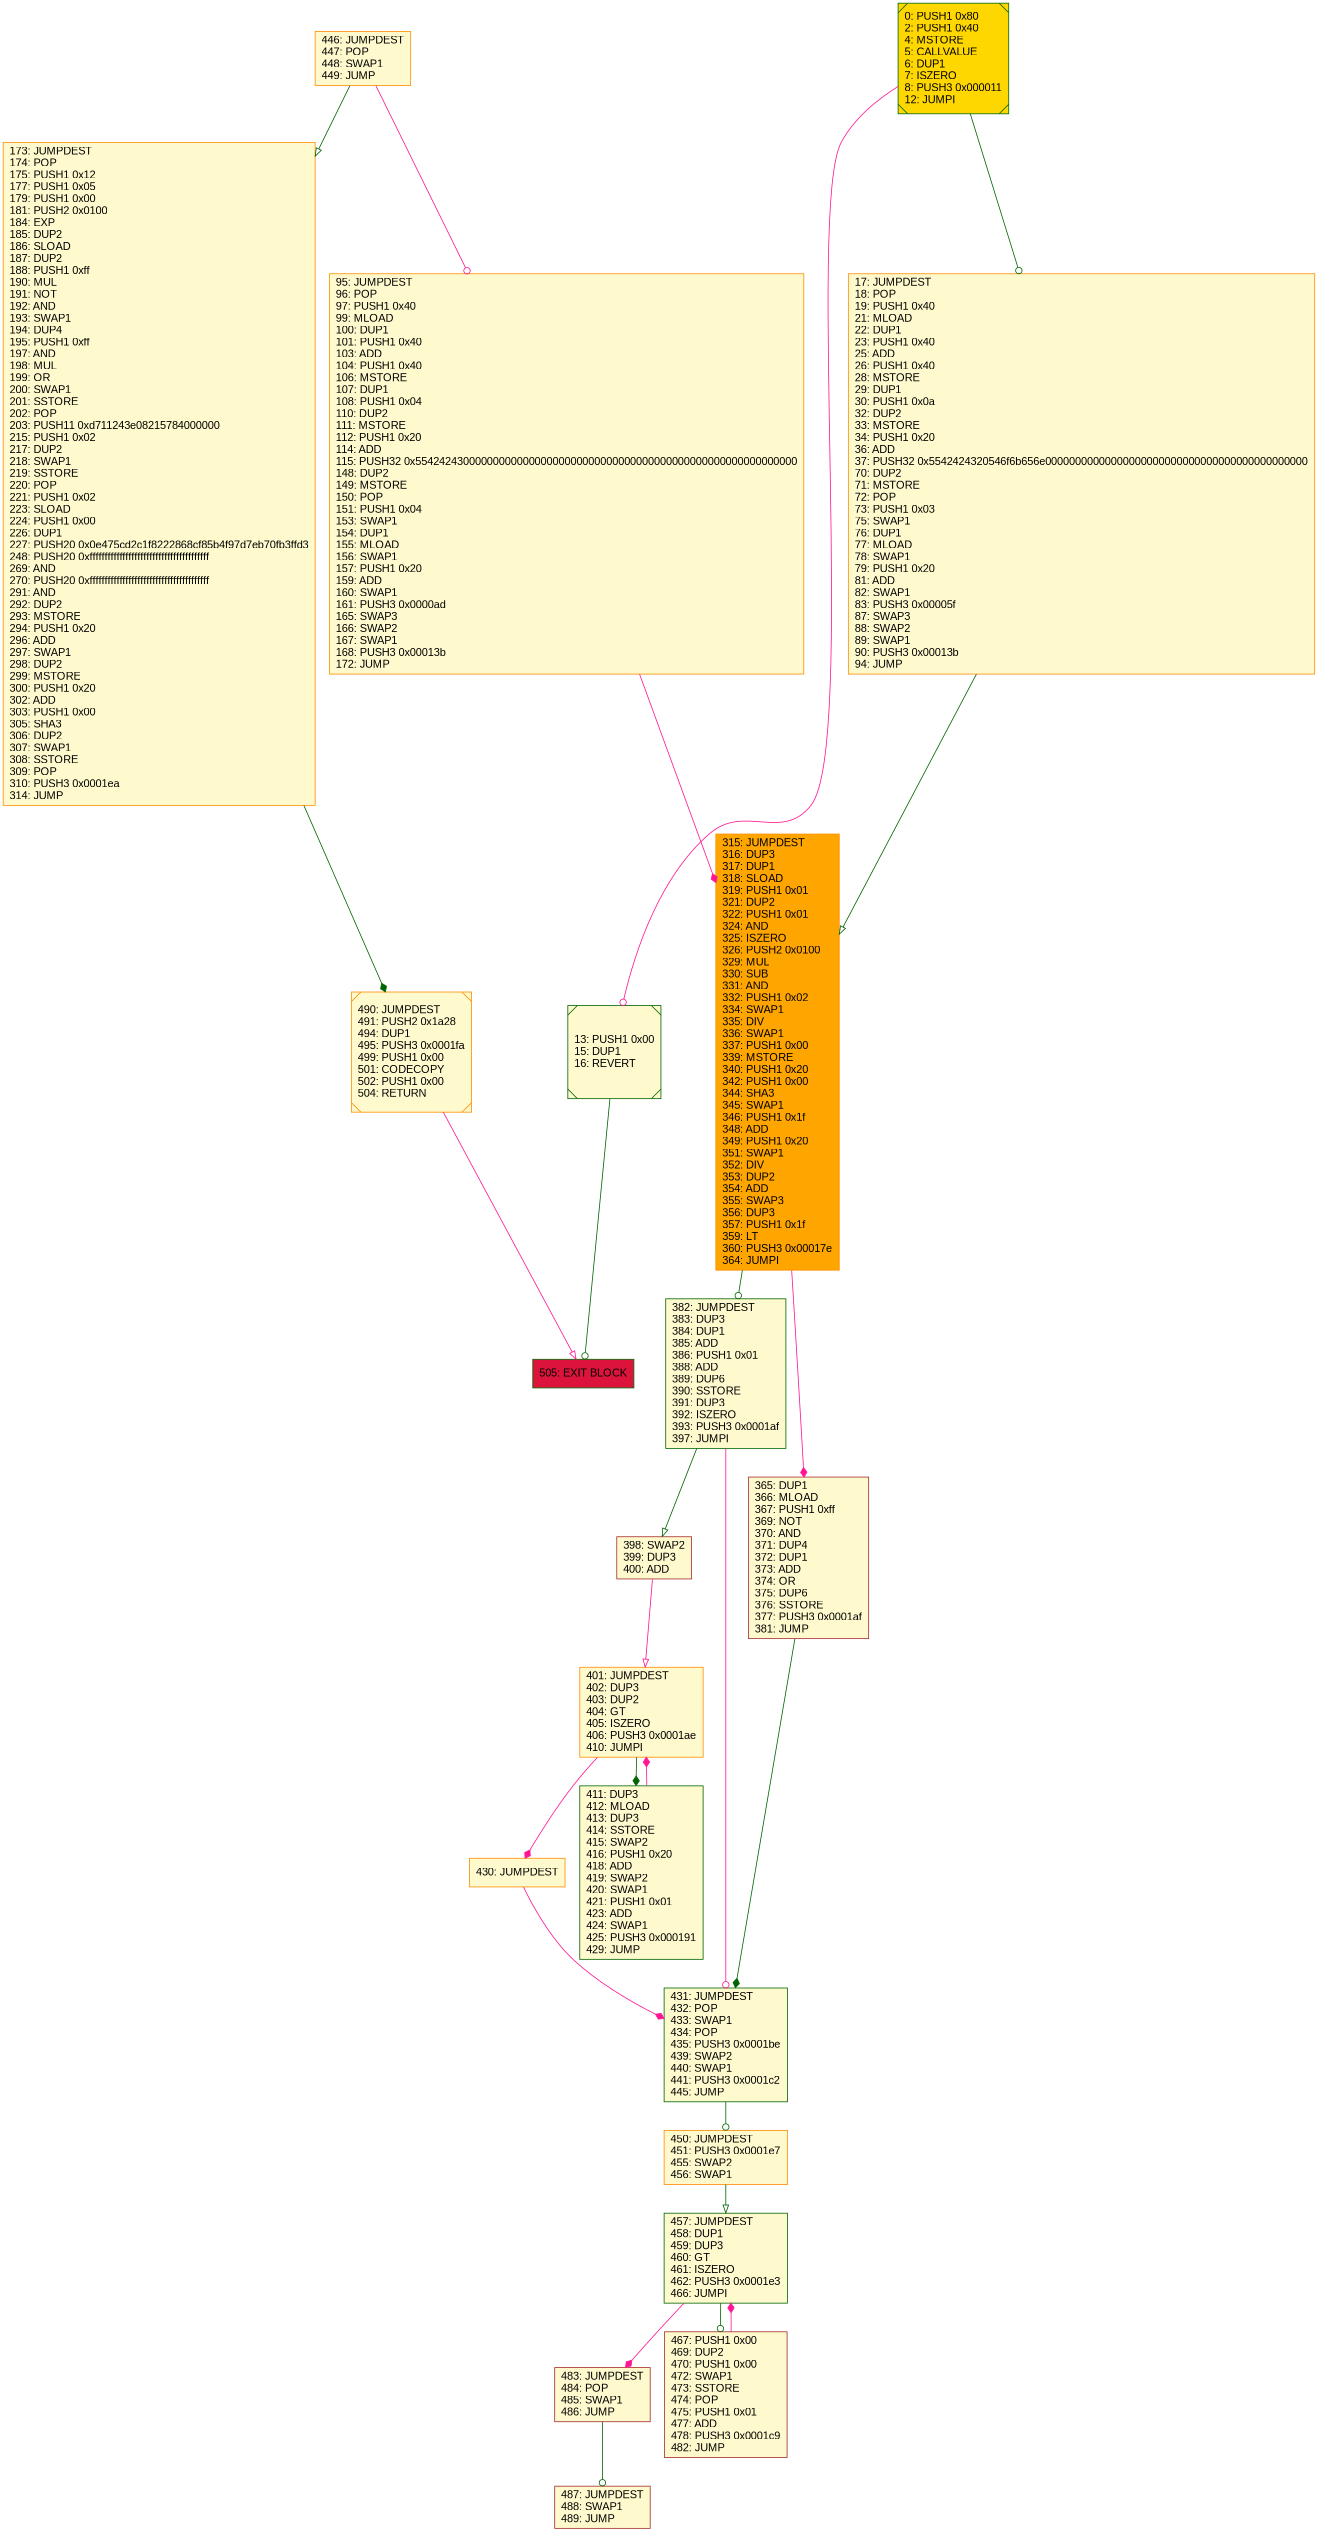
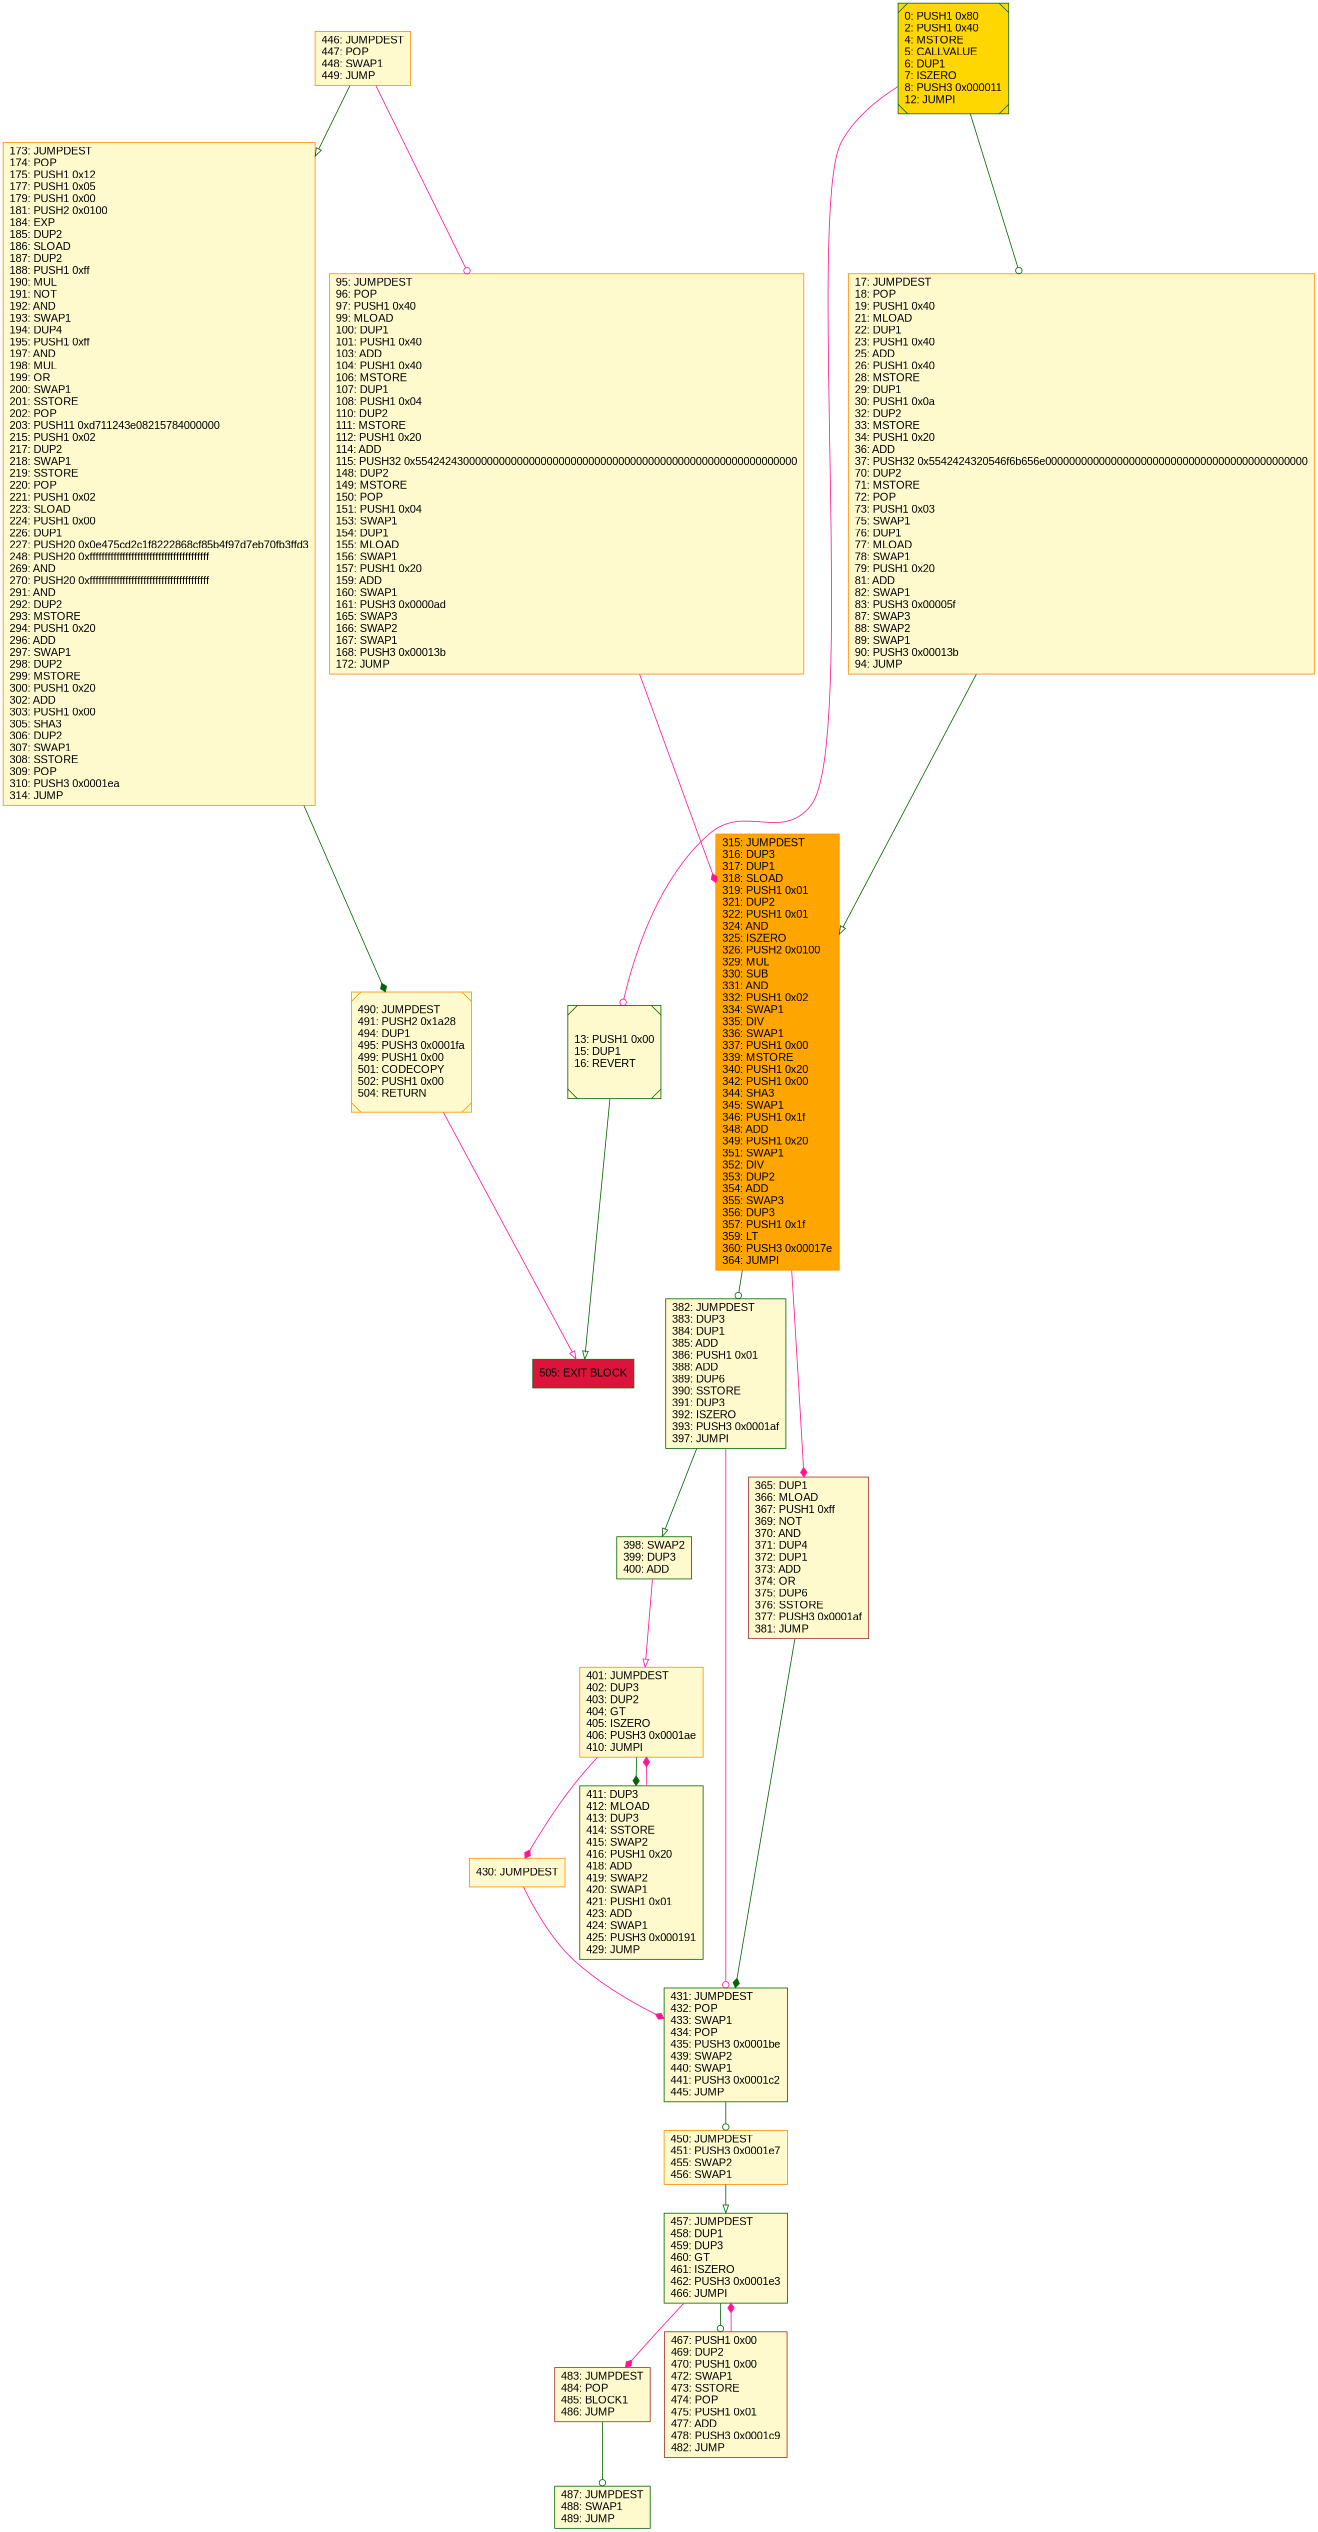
(598, 1226) -> (598, 1226)
(654, 1558) -> (654, 1558)
(602, 2395) -> (602, 2395)
(602, 2507) -> (602, 2507)
